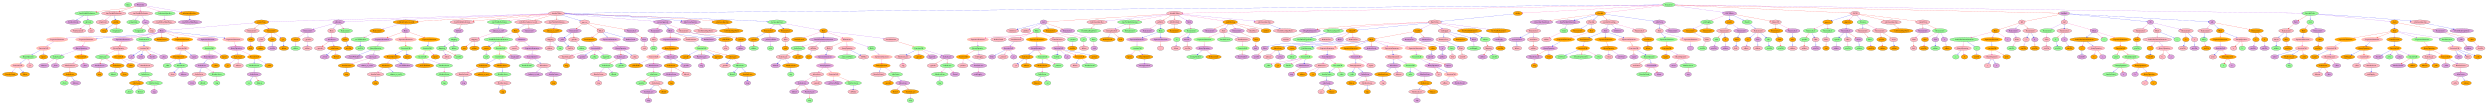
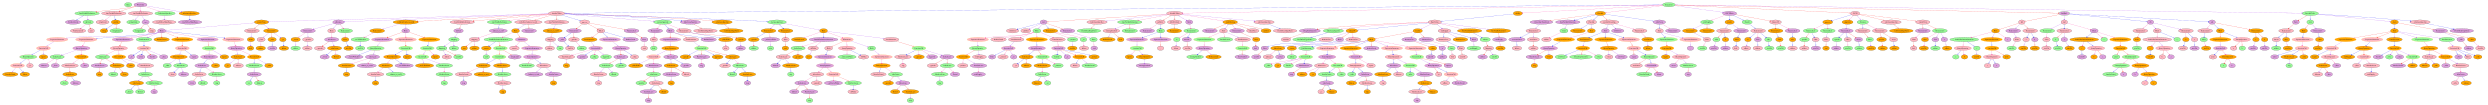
(663, 22) -> (663, 22)
